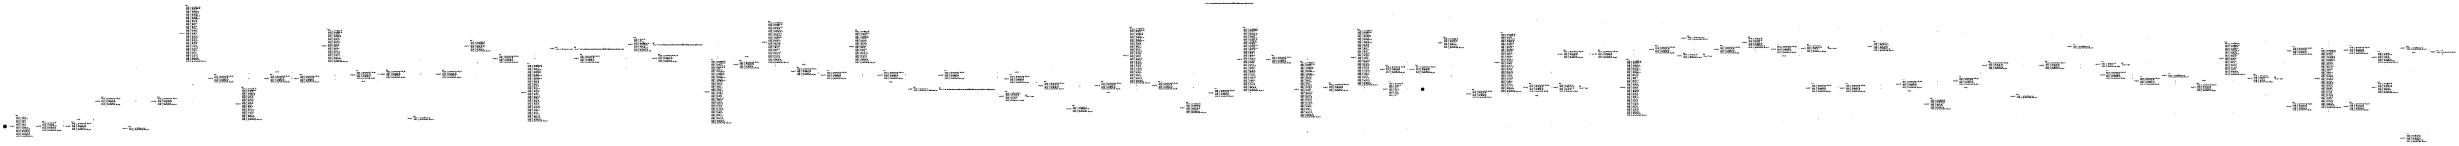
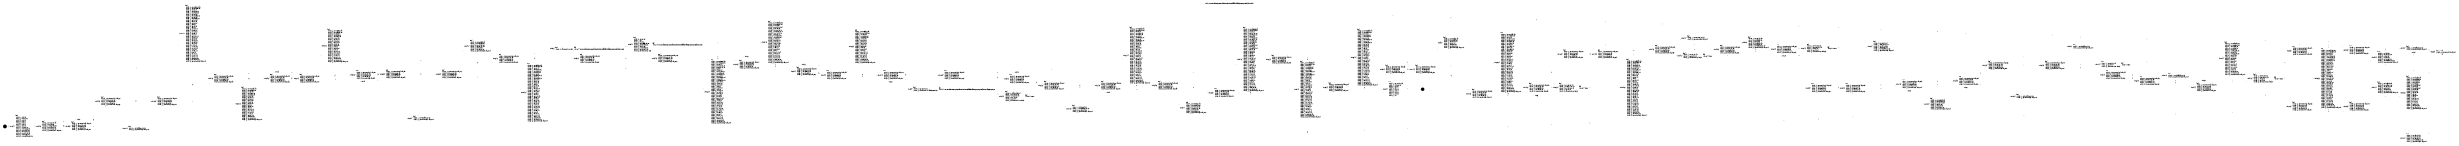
none -> (2414, 93)
